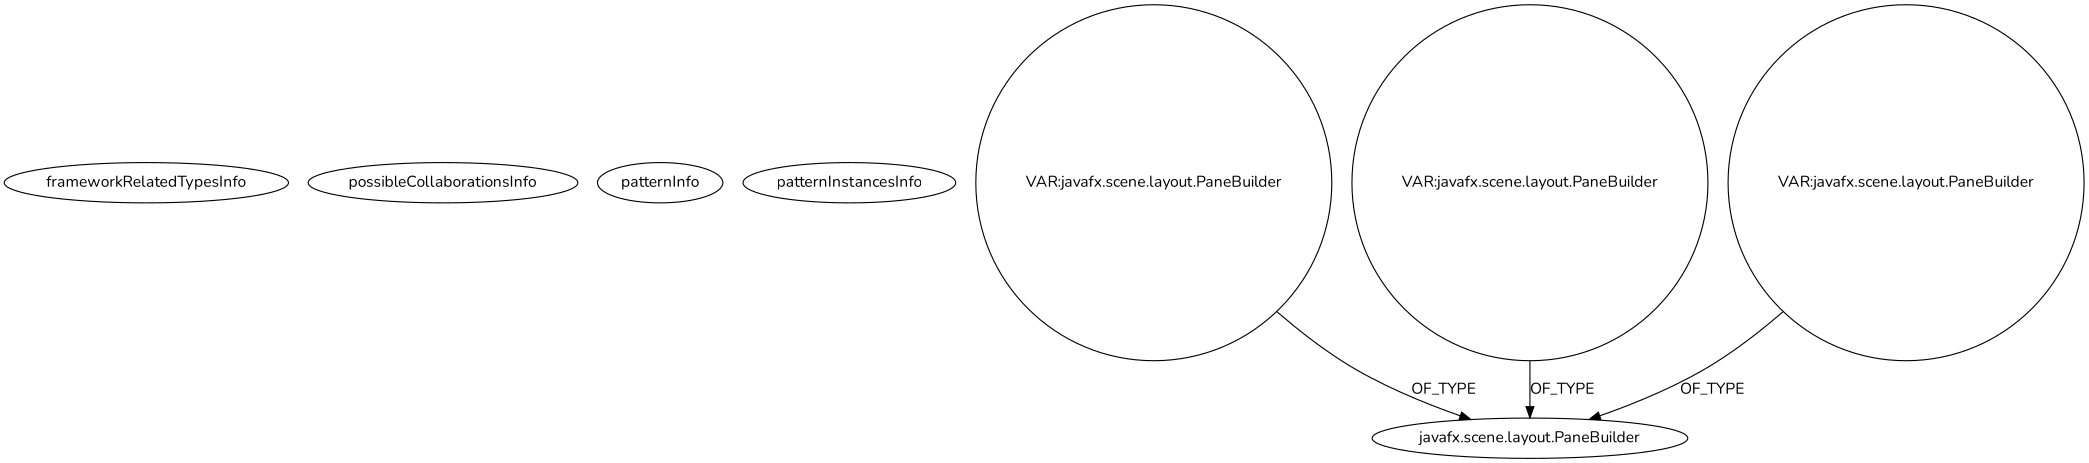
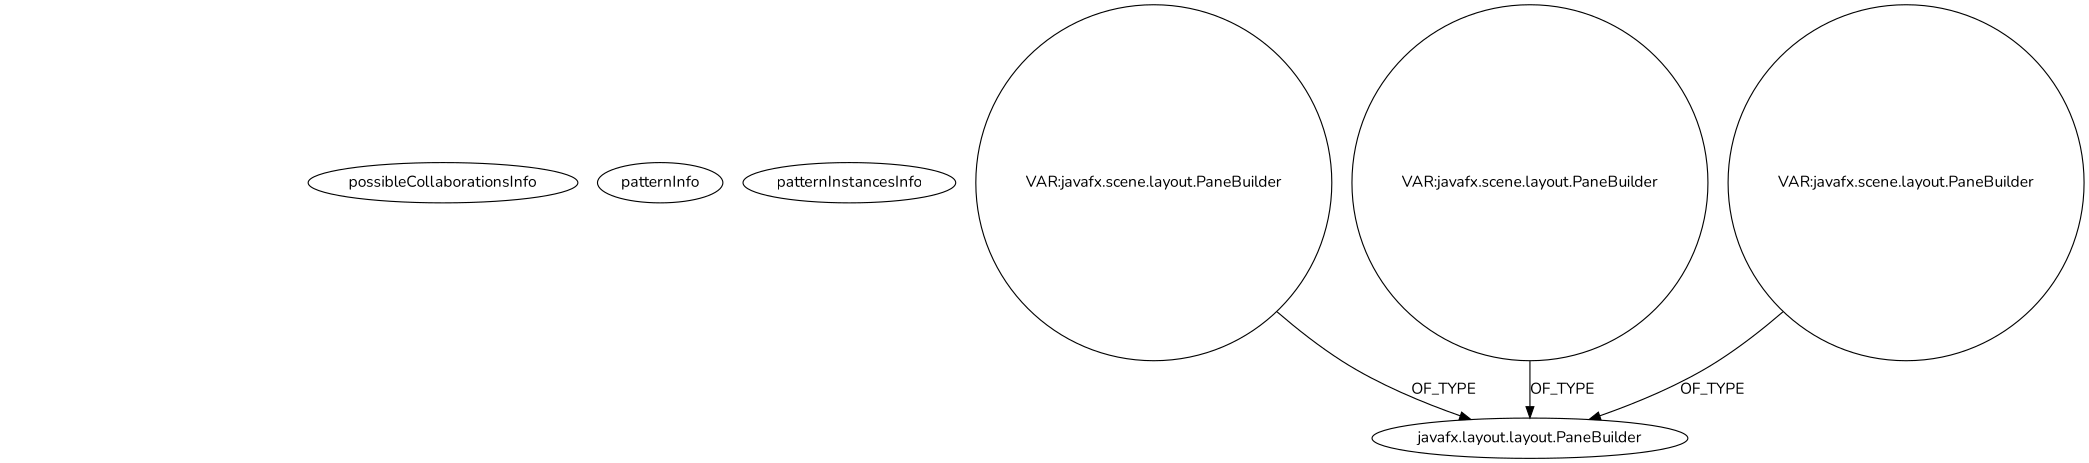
(146, 183) -> none
(1530, 438) -> (1530, 438)
